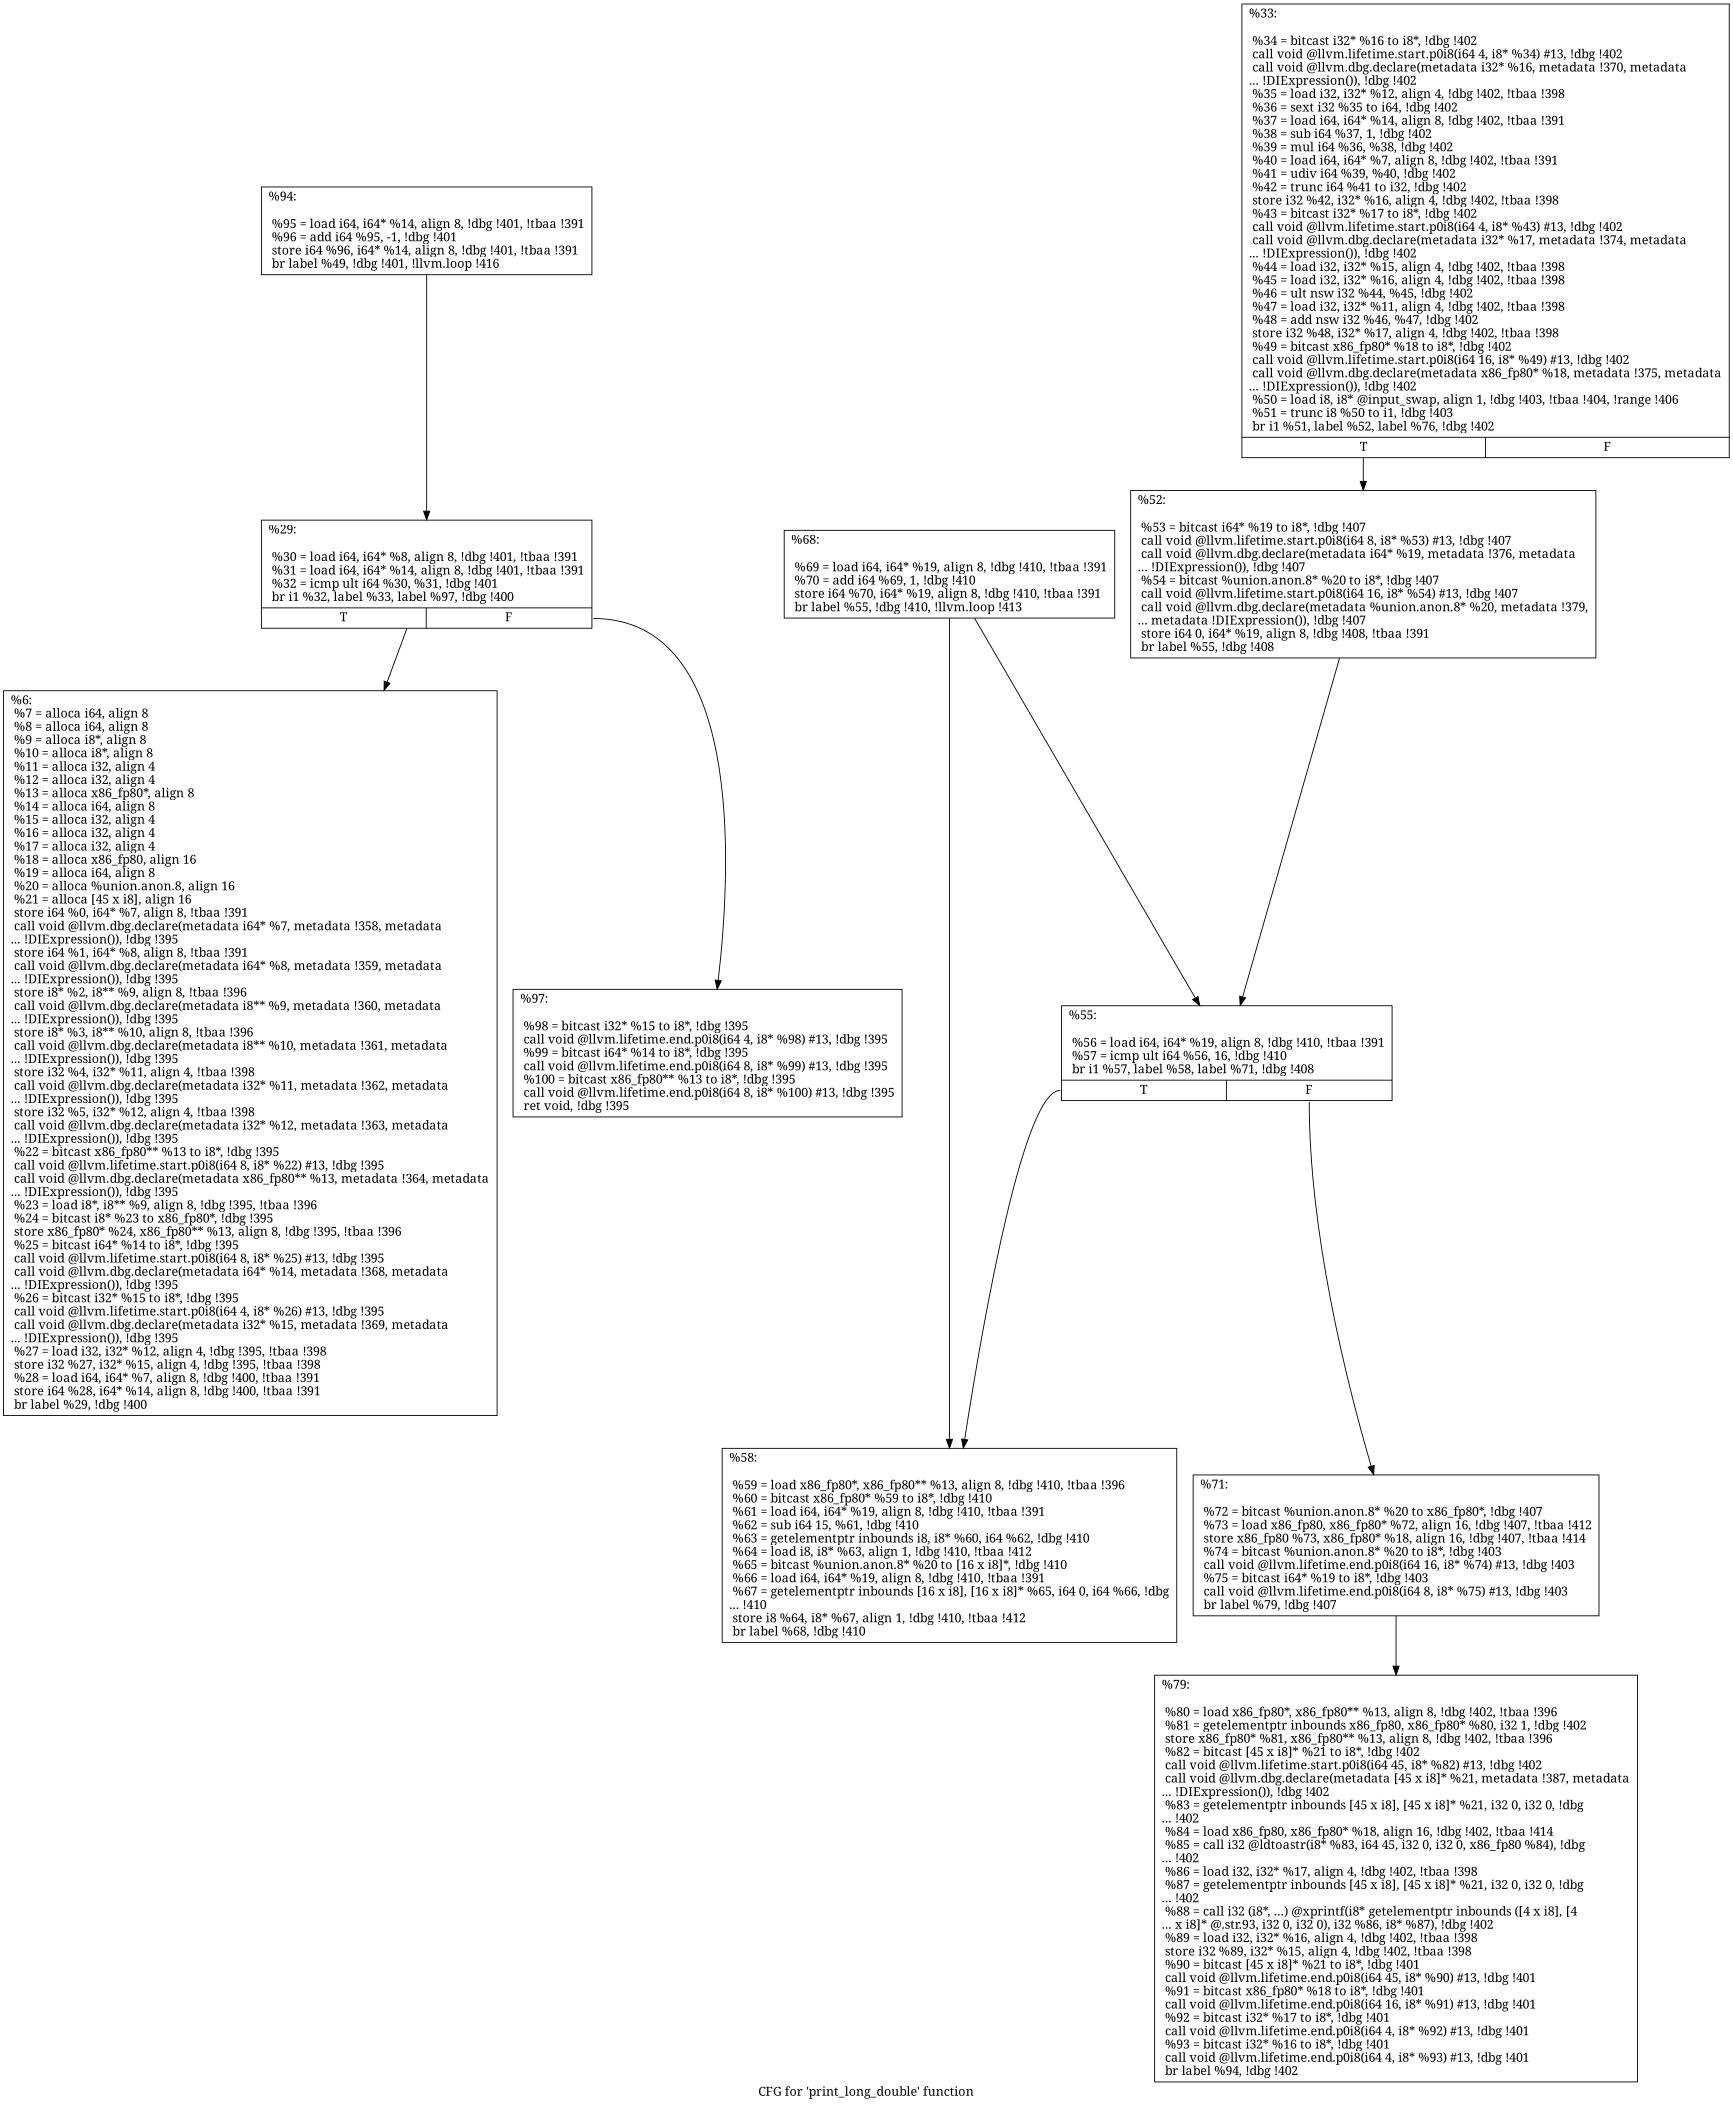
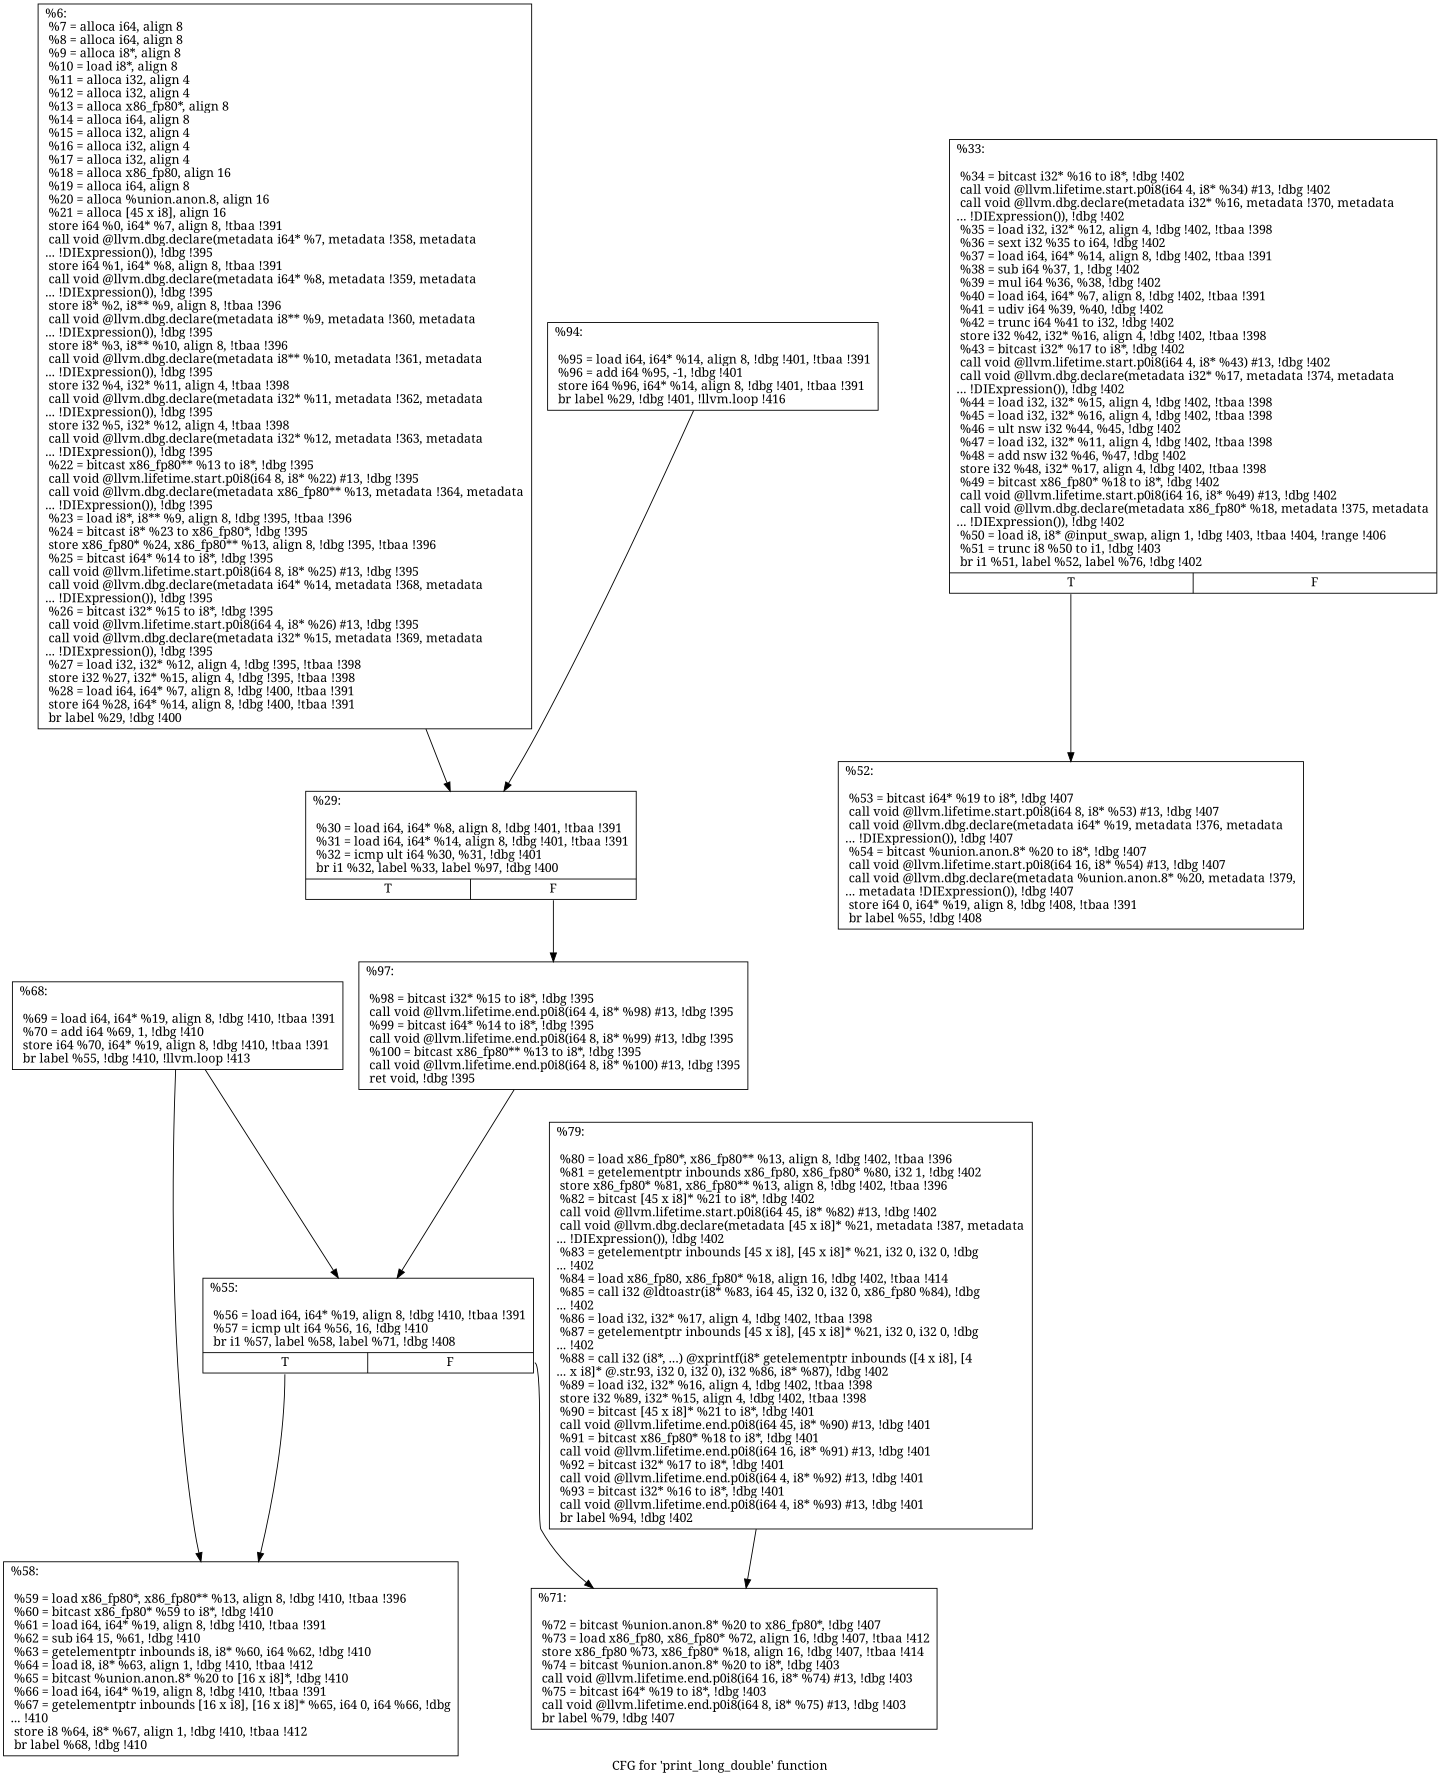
(384, 264) -> (670, 400)
(397, 655) -> (436, 756)
(82, 754) -> (112, 67)
(1291, 828) -> (458, 1180)
(1396, 1641) -> (752, 1554)
